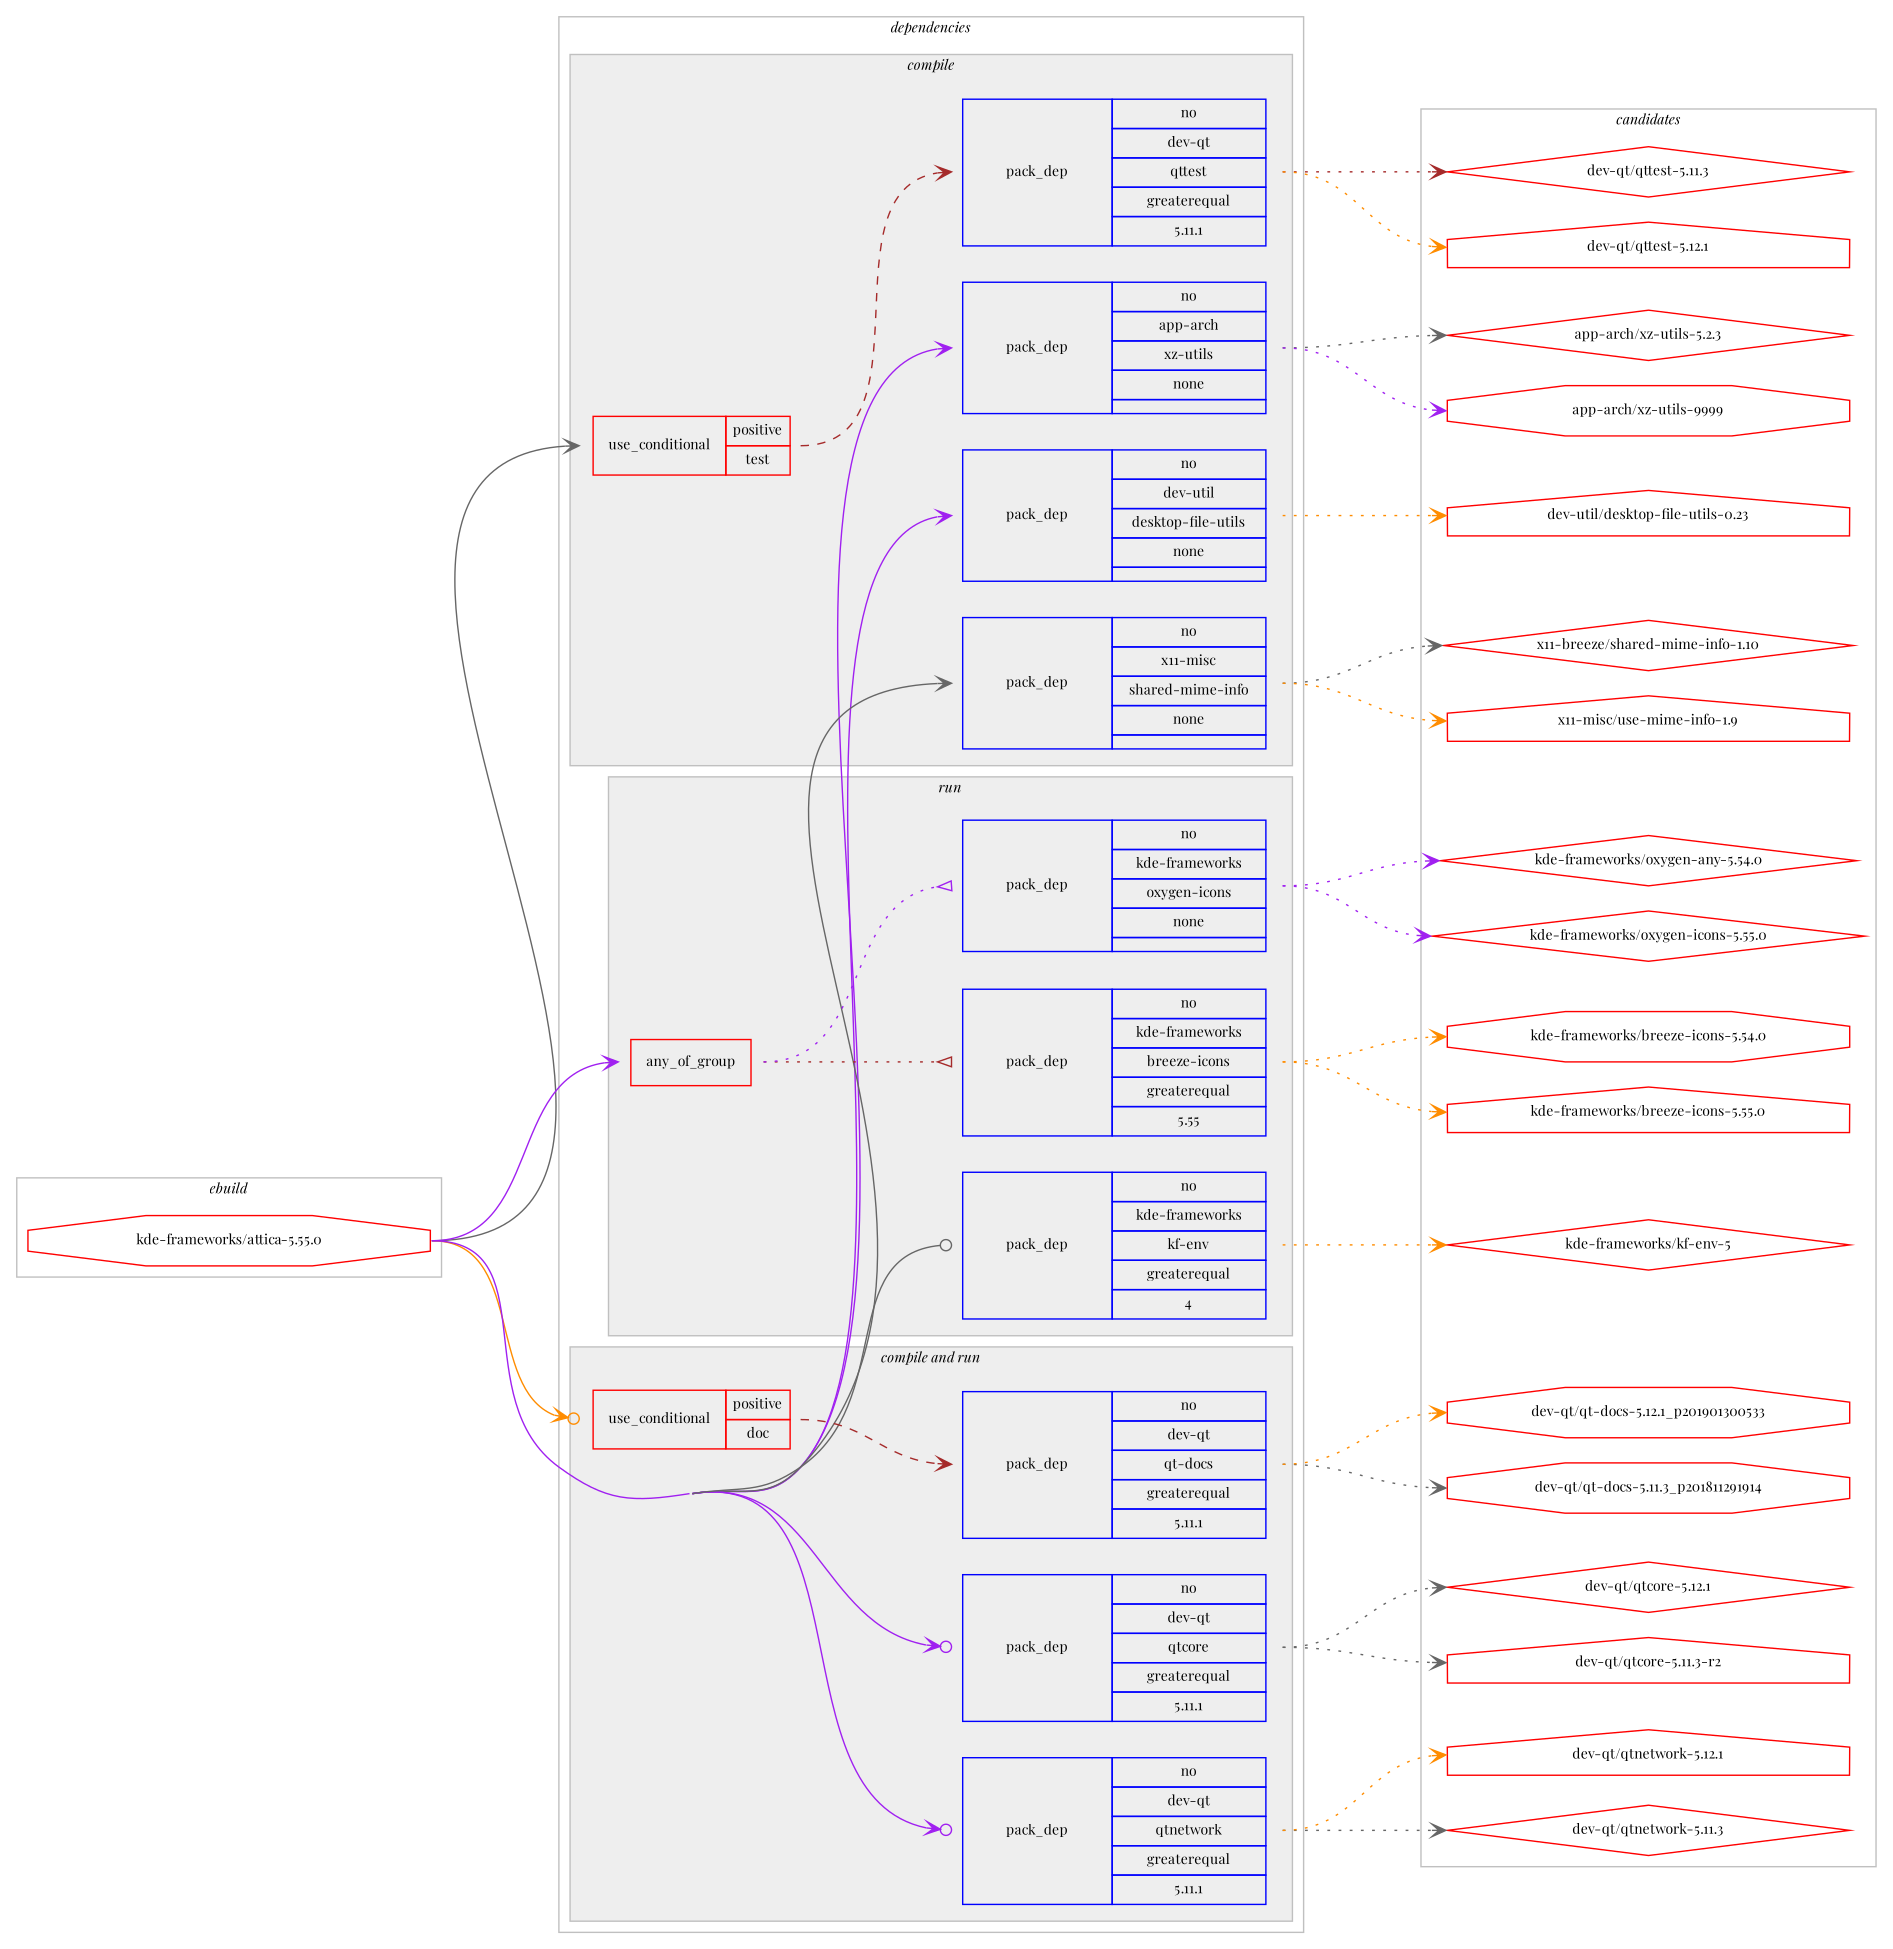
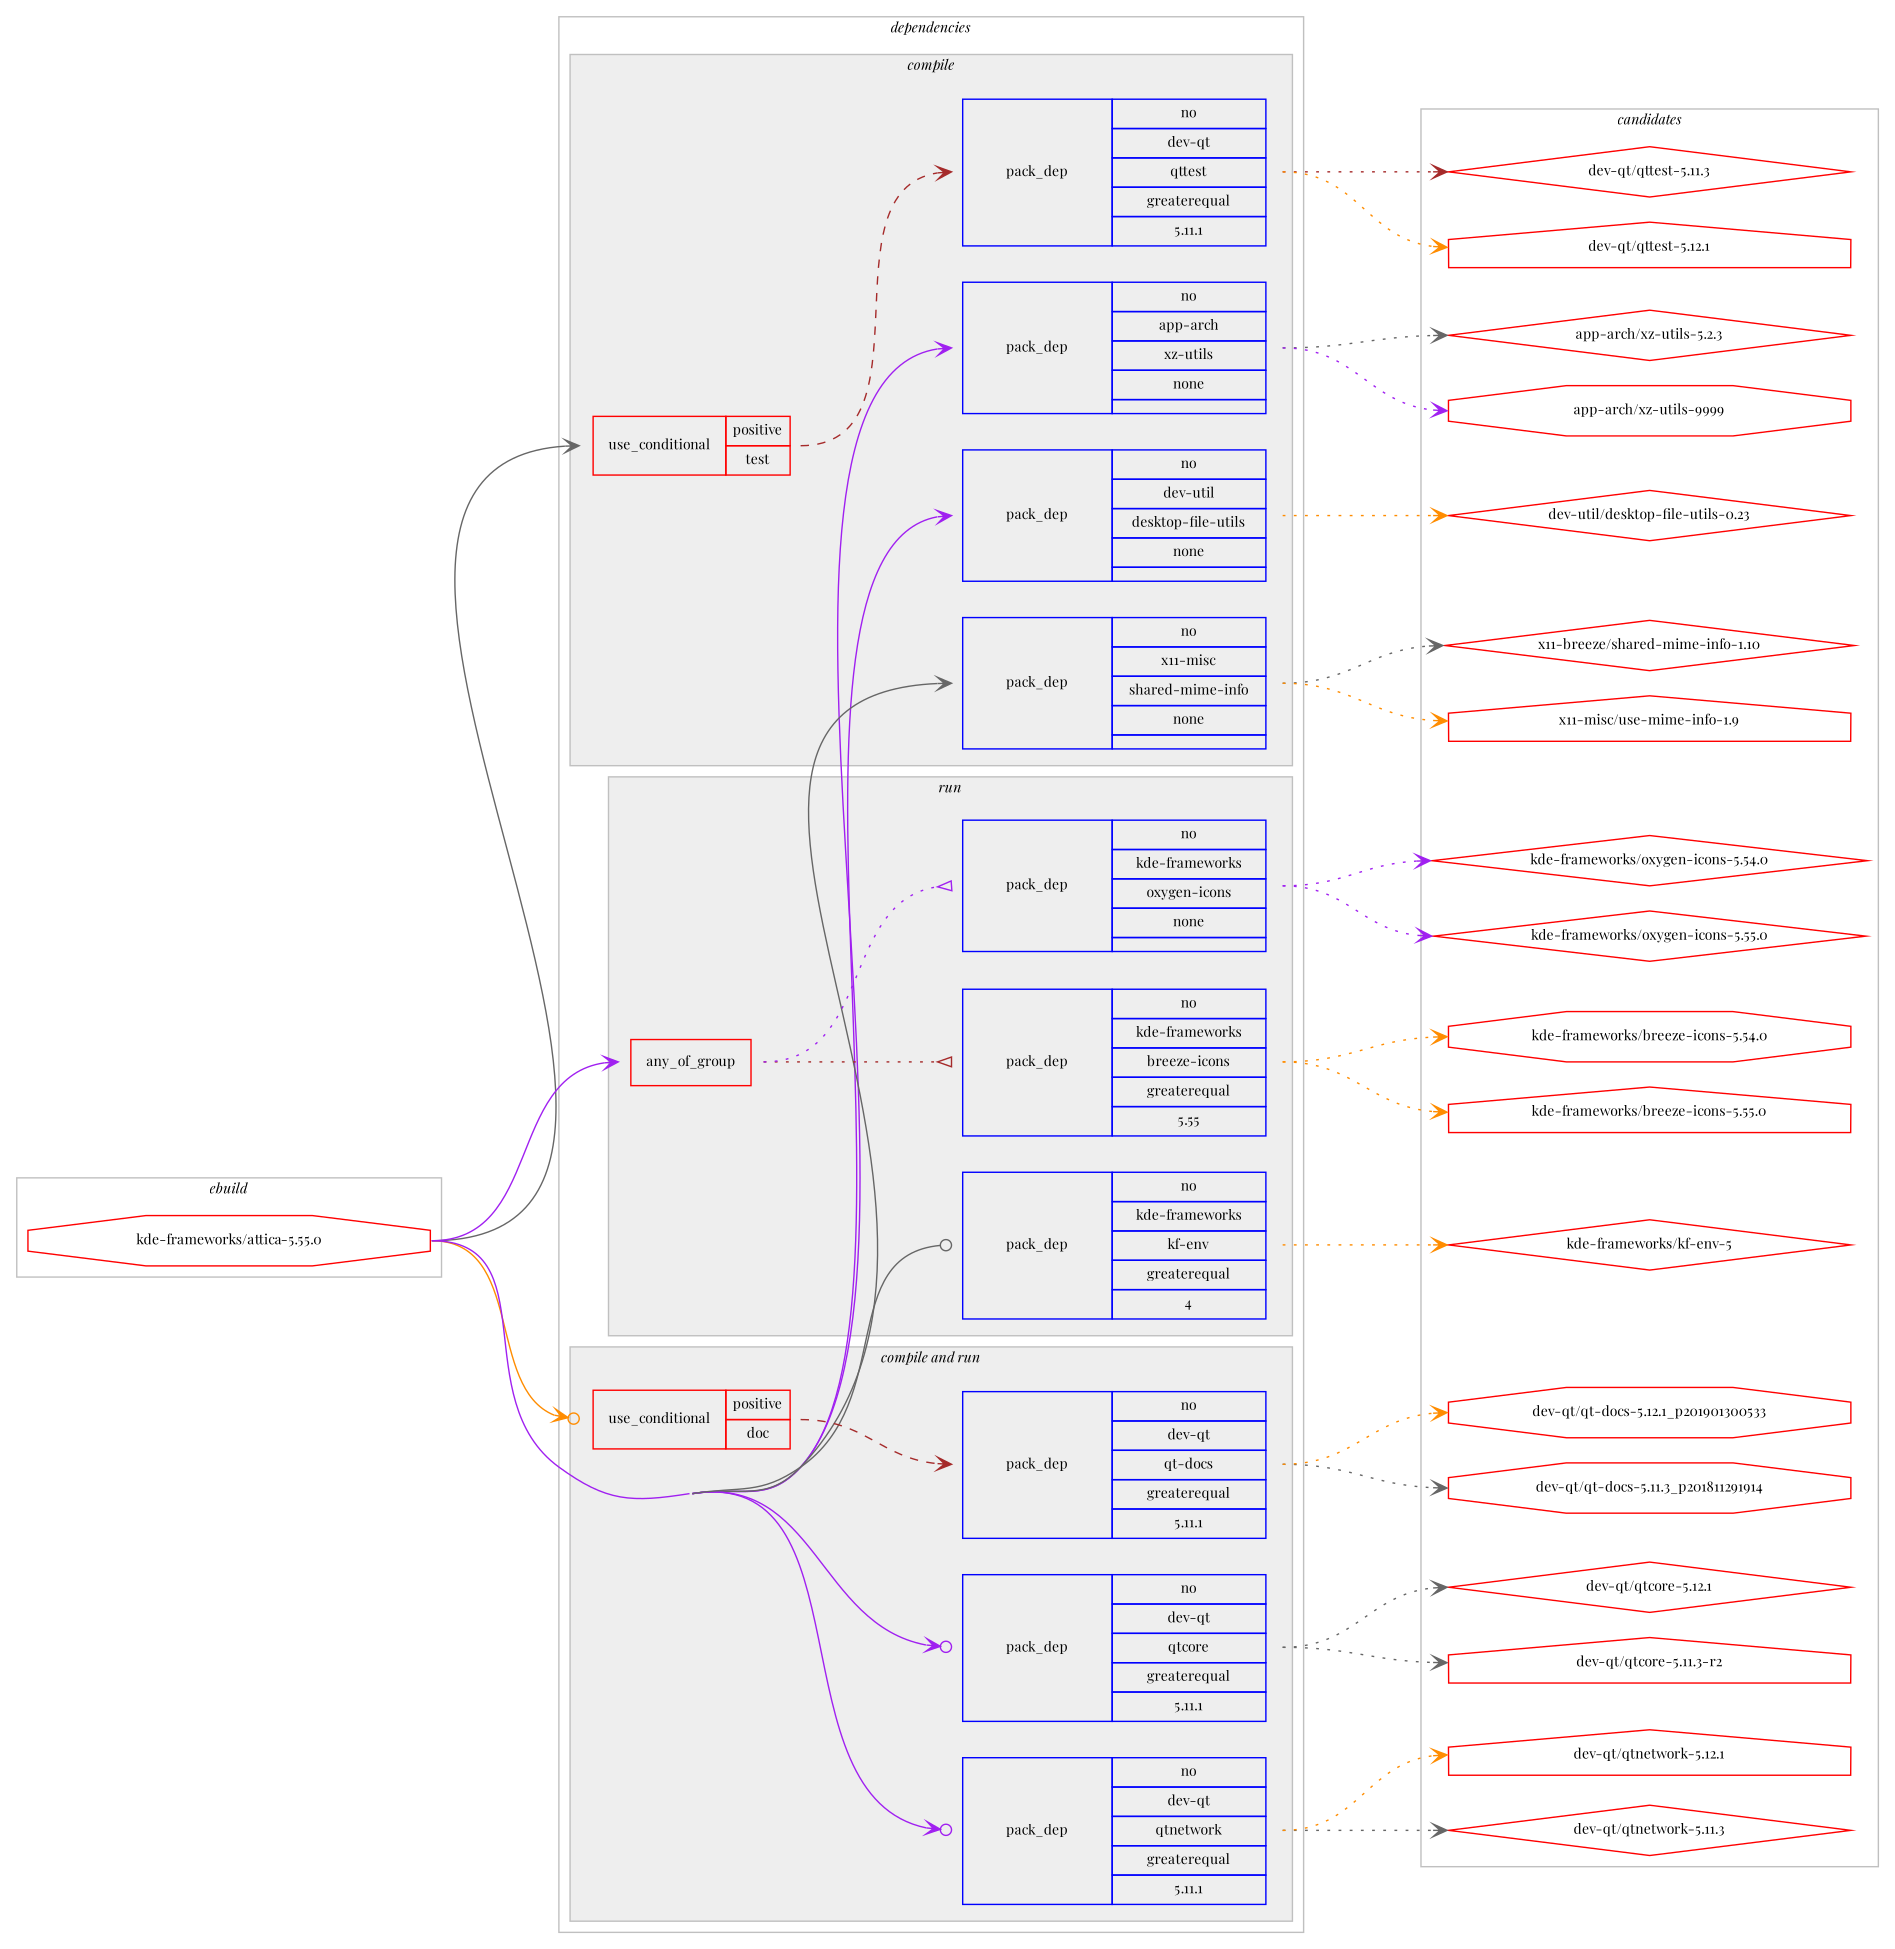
(1648, 516) -> (1650, 516)
(1648, 861) -> (1650, 861)
